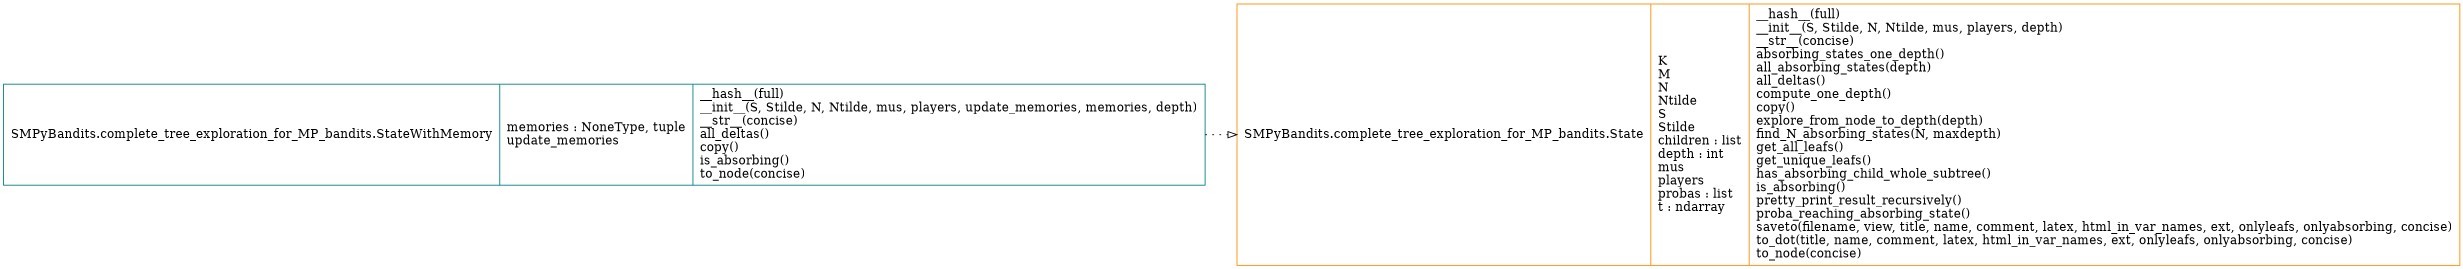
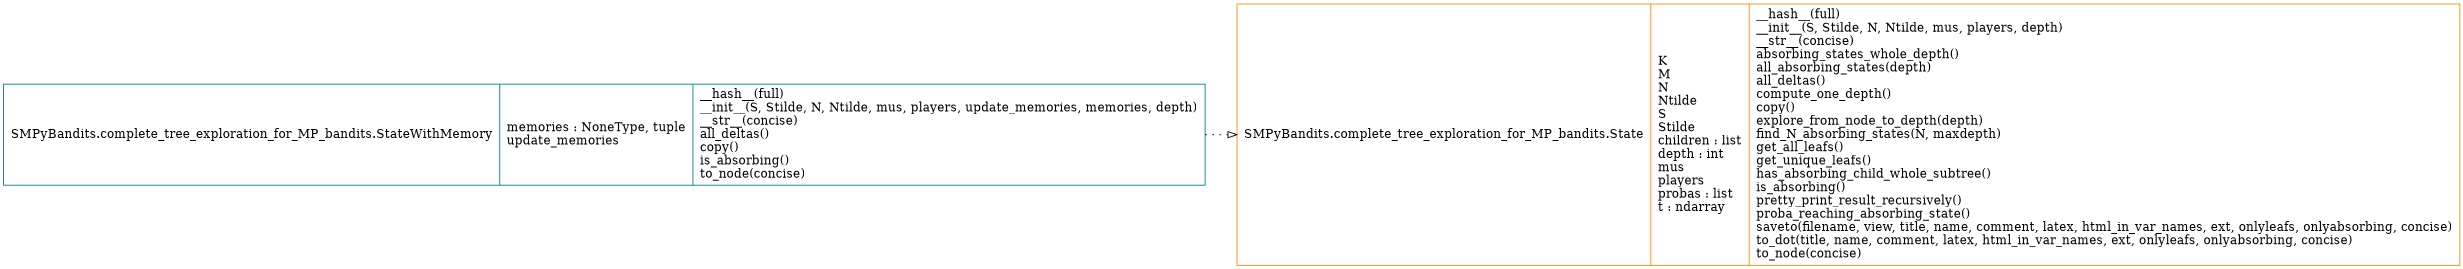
(1851, 54) -> (1858, 54)
